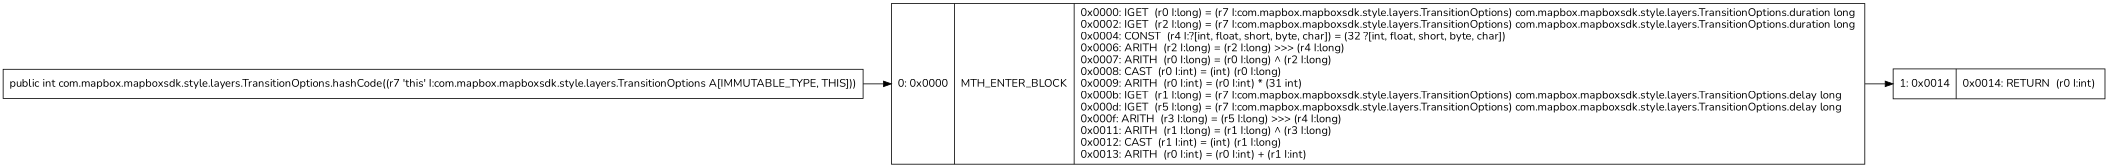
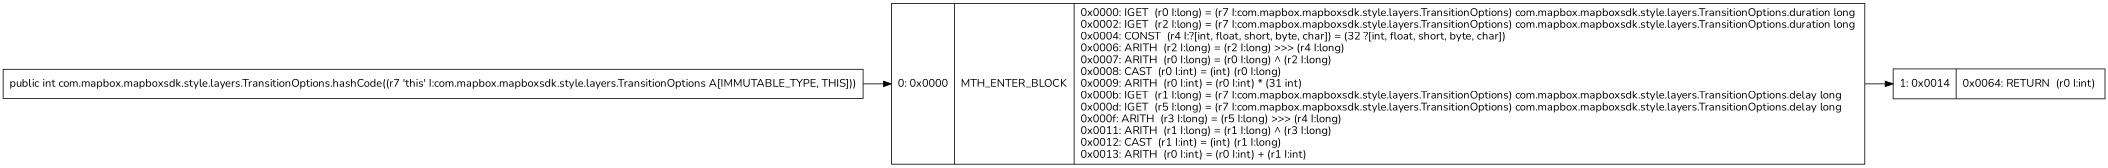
(2031, 83) -> (2031, 83)
